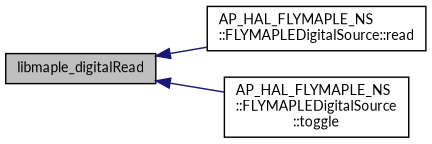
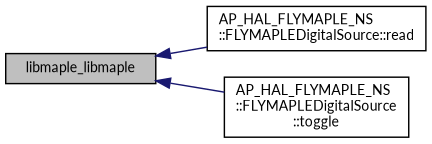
(81, 69) -> (81, 69)
